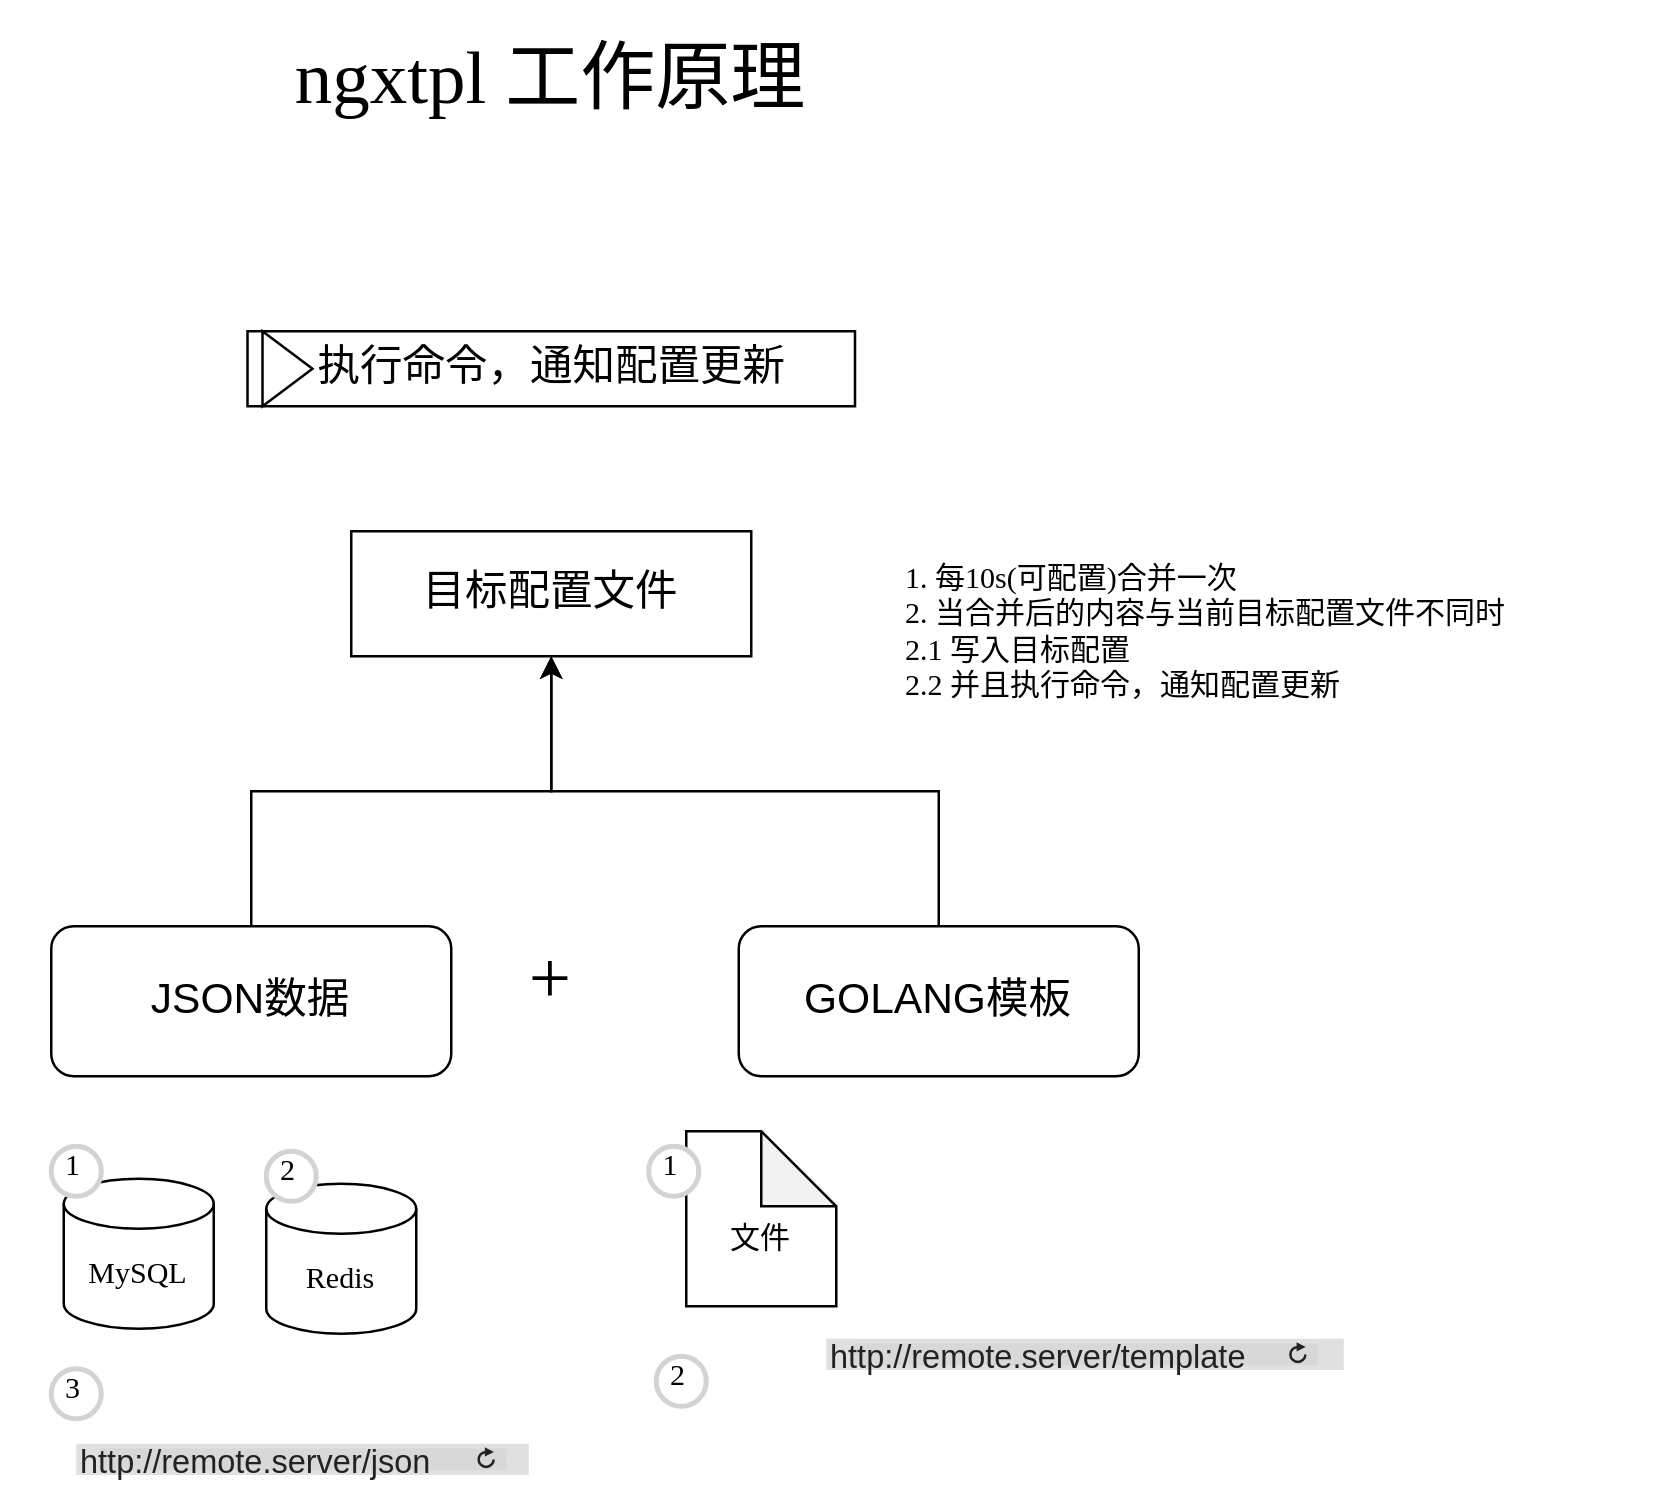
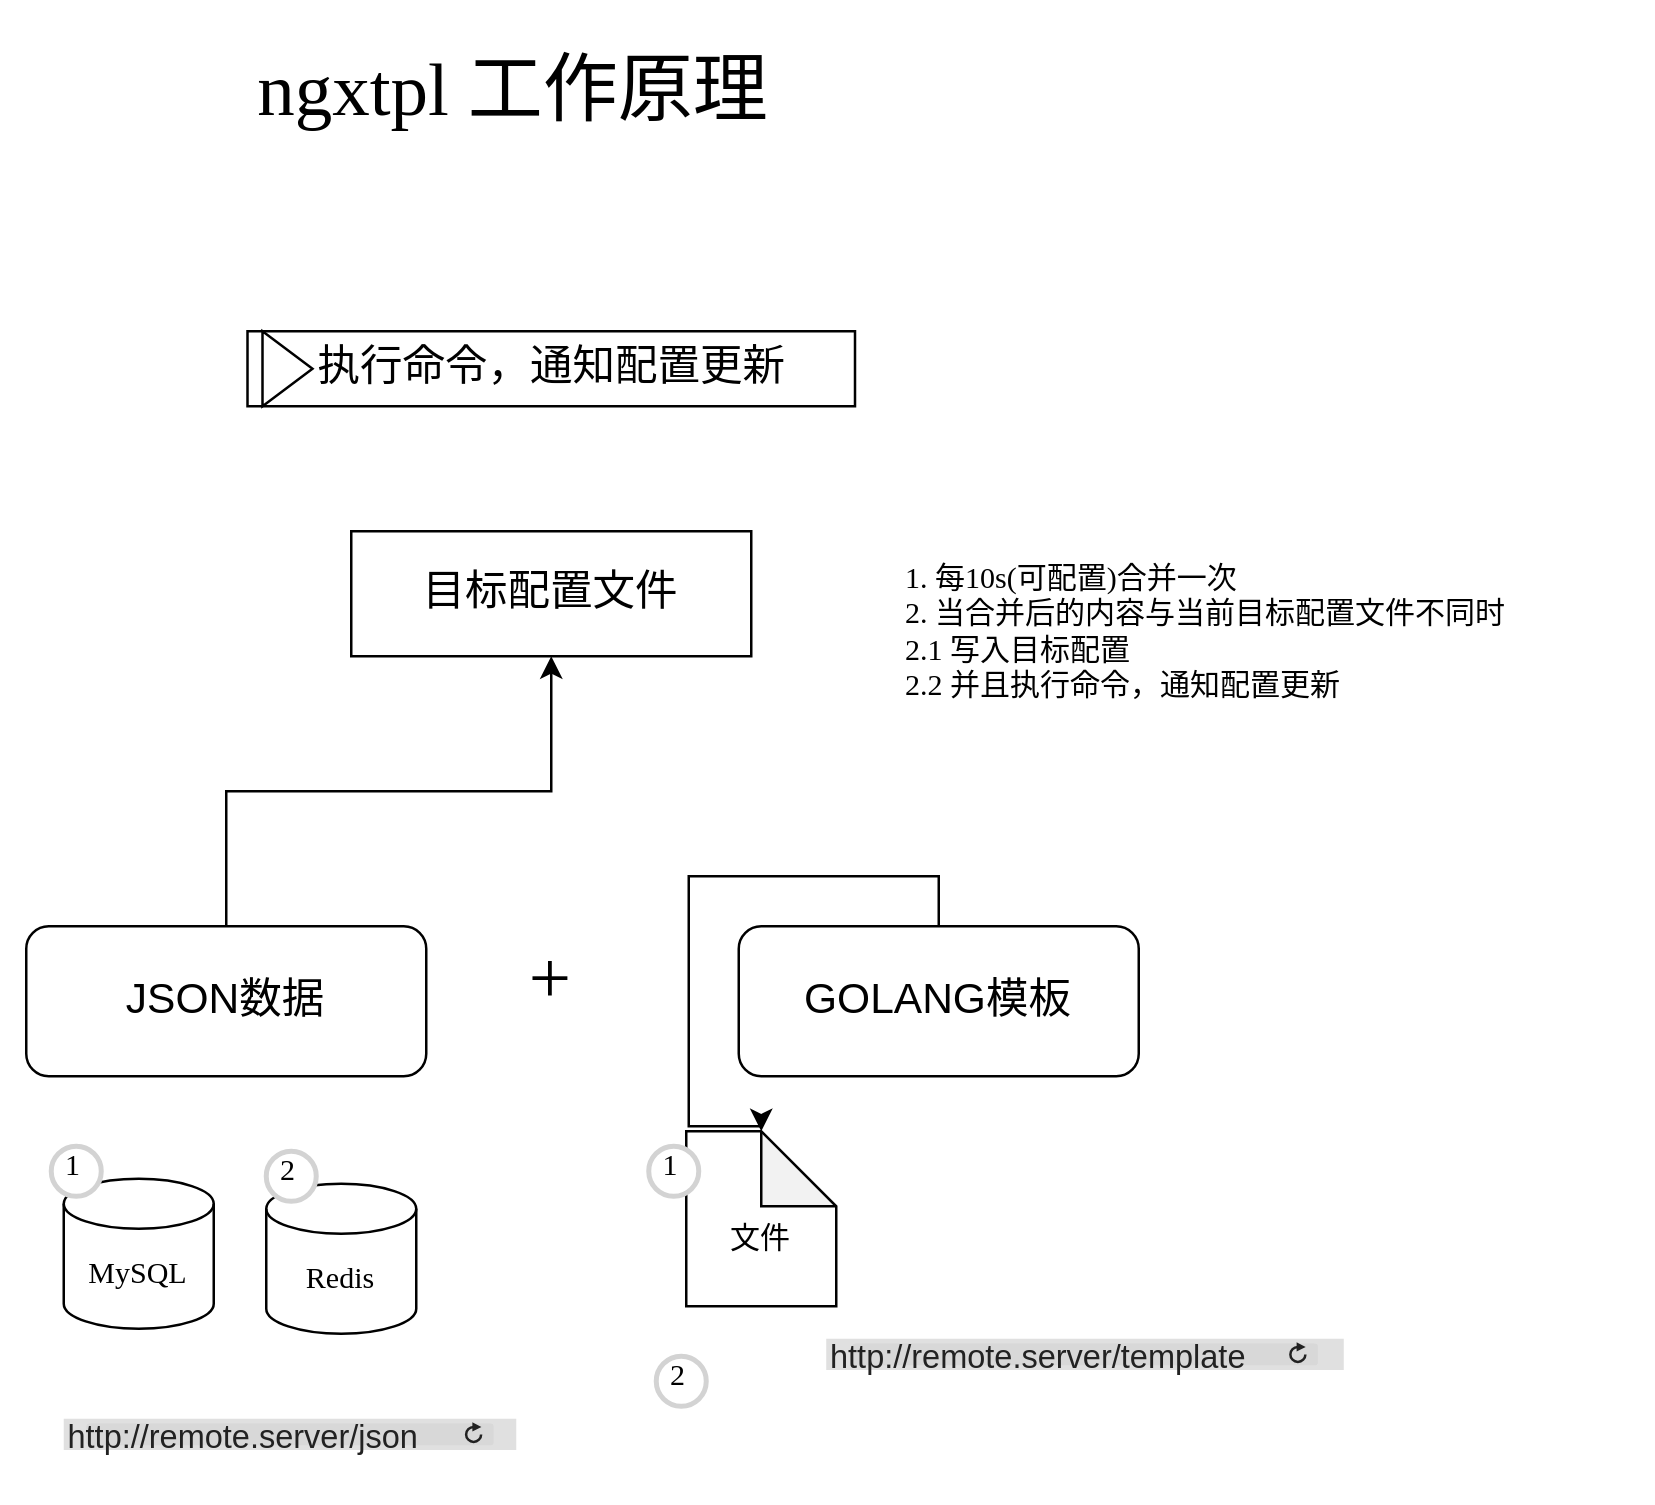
(551, 76) -> (514, 89)
(790, 791) -> (689, 917)
(251, 1001) -> (226, 1001)
(76, 1394) -> none
(303, 1459) -> (290, 1434)
